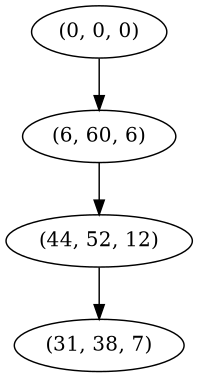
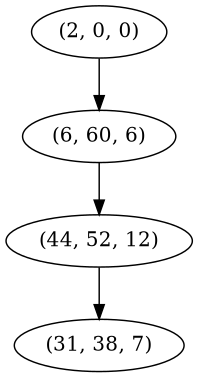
(99, 32) -> (99, 32)
